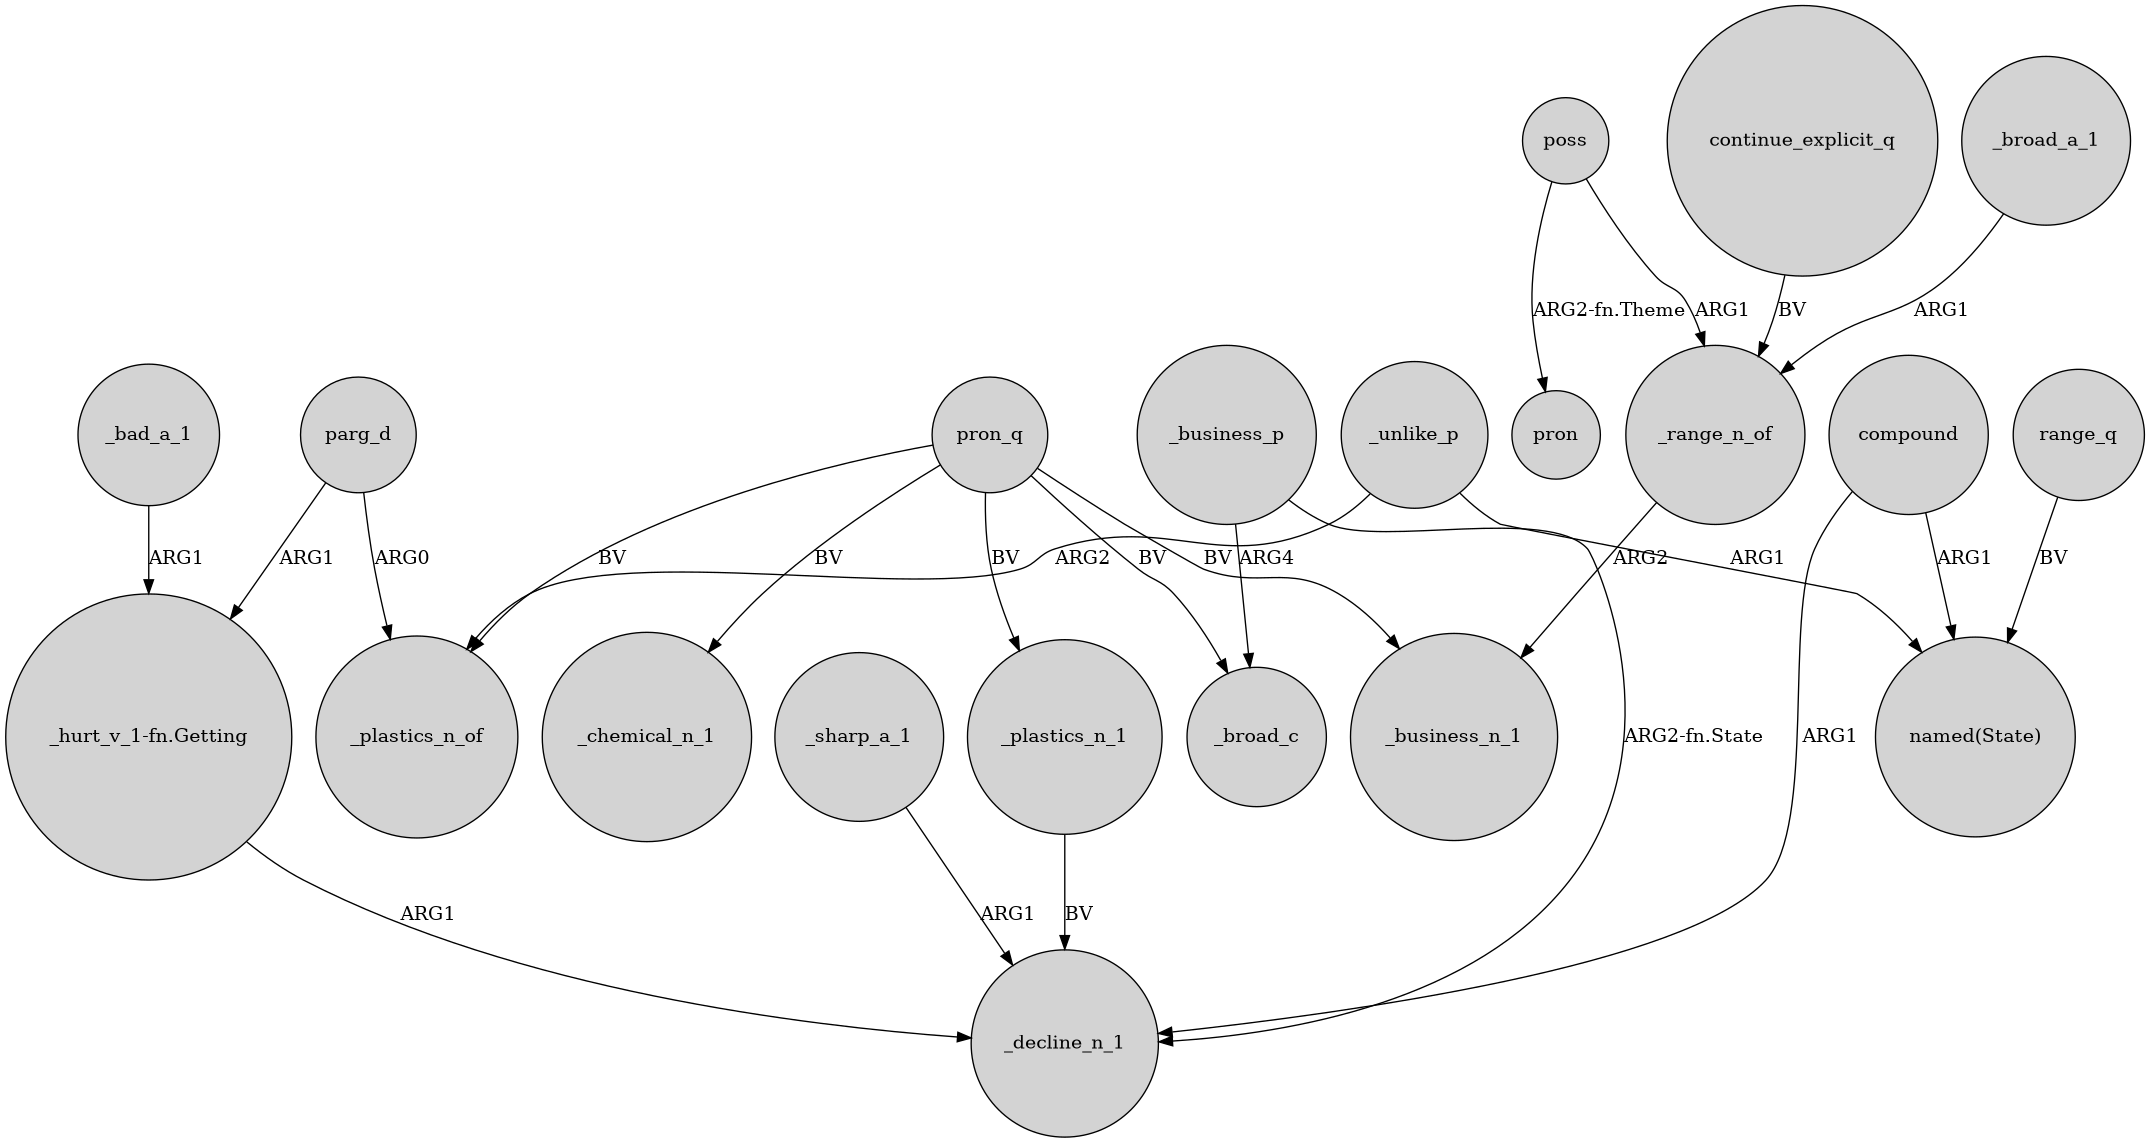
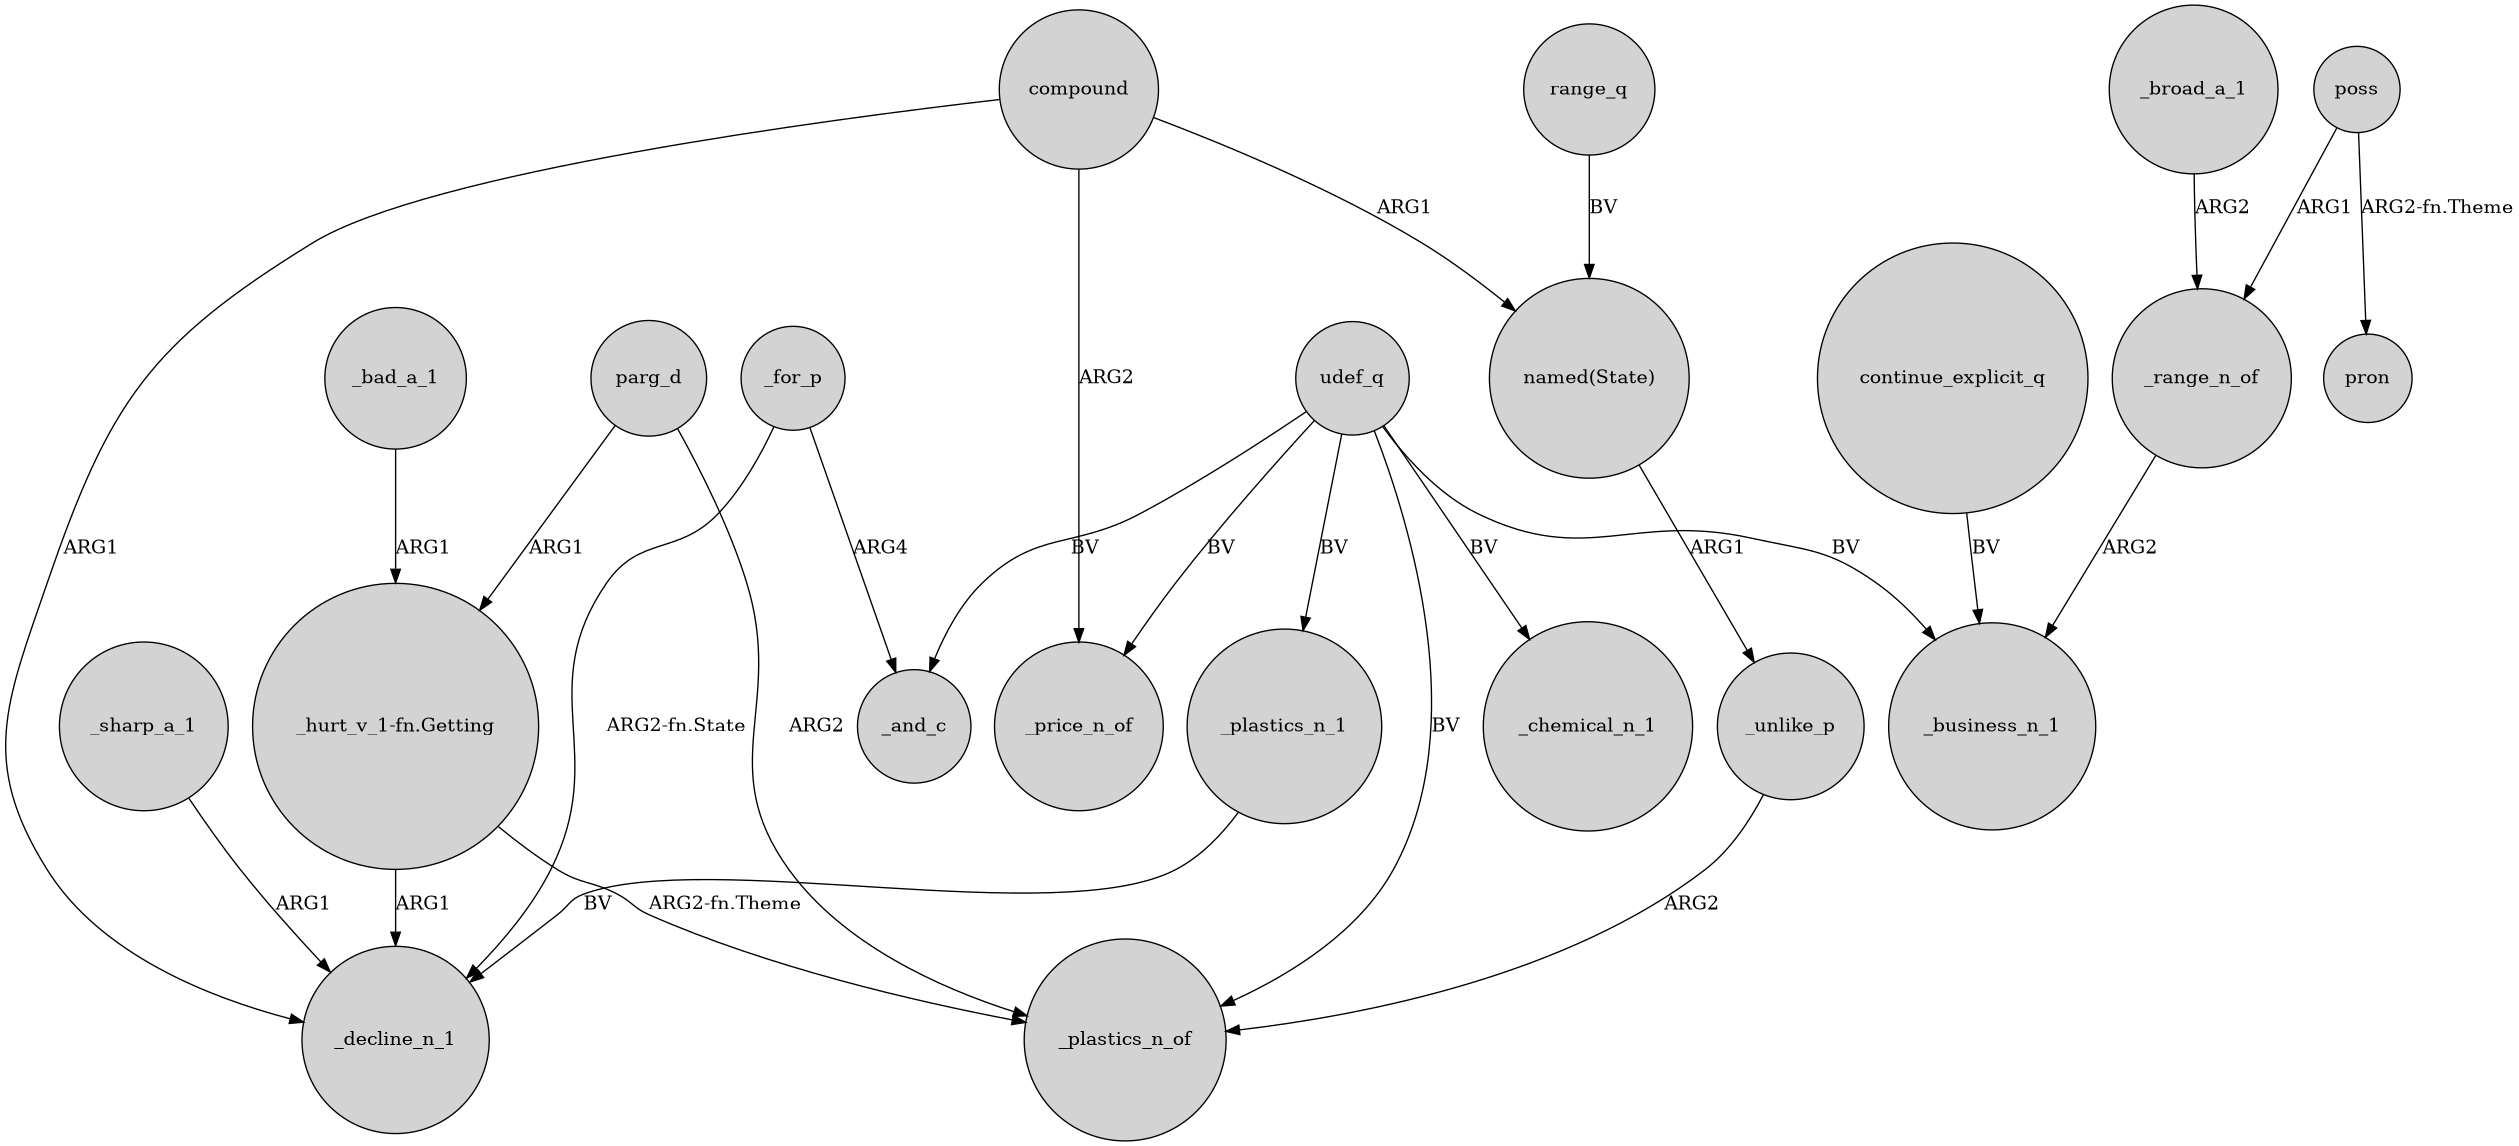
(1776, 310) -> (1972, 561)
(1942, 311) -> (2223, 208)
(990, 435) -> (1352, 378)
(1227, 435) -> (793, 378)
(403, 559) -> (817, 726)
(1690, 561) -> (1693, 558)
none -> (1079, 726)
(1257, 737) -> (914, 726)
none -> (744, 951)
